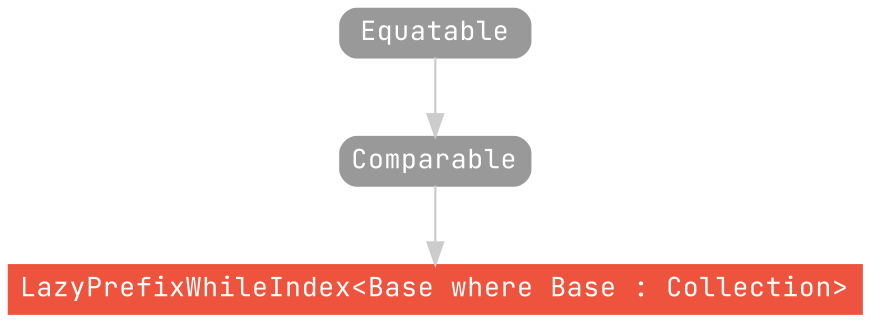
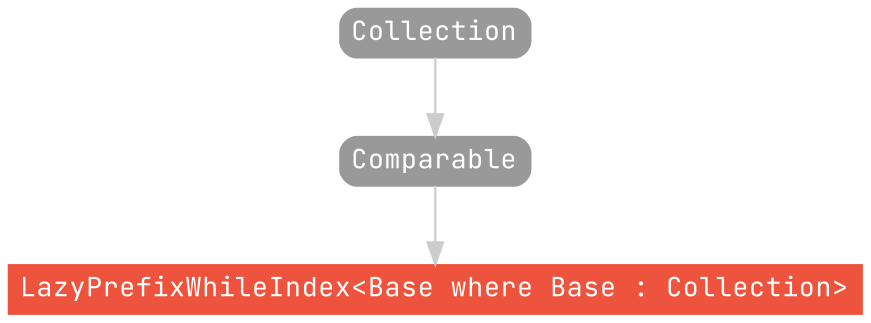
(435, 33) -> (435, 33)
